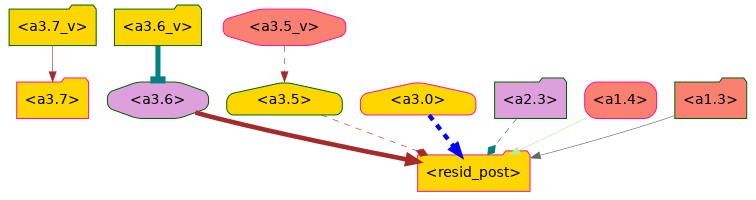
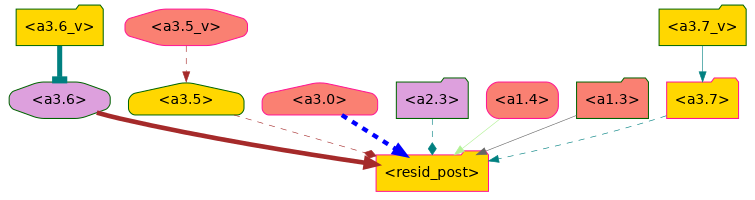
(53, 59) -> (703, 59)
(418, 100) -> (320, 100)
none -> (583, 139)
